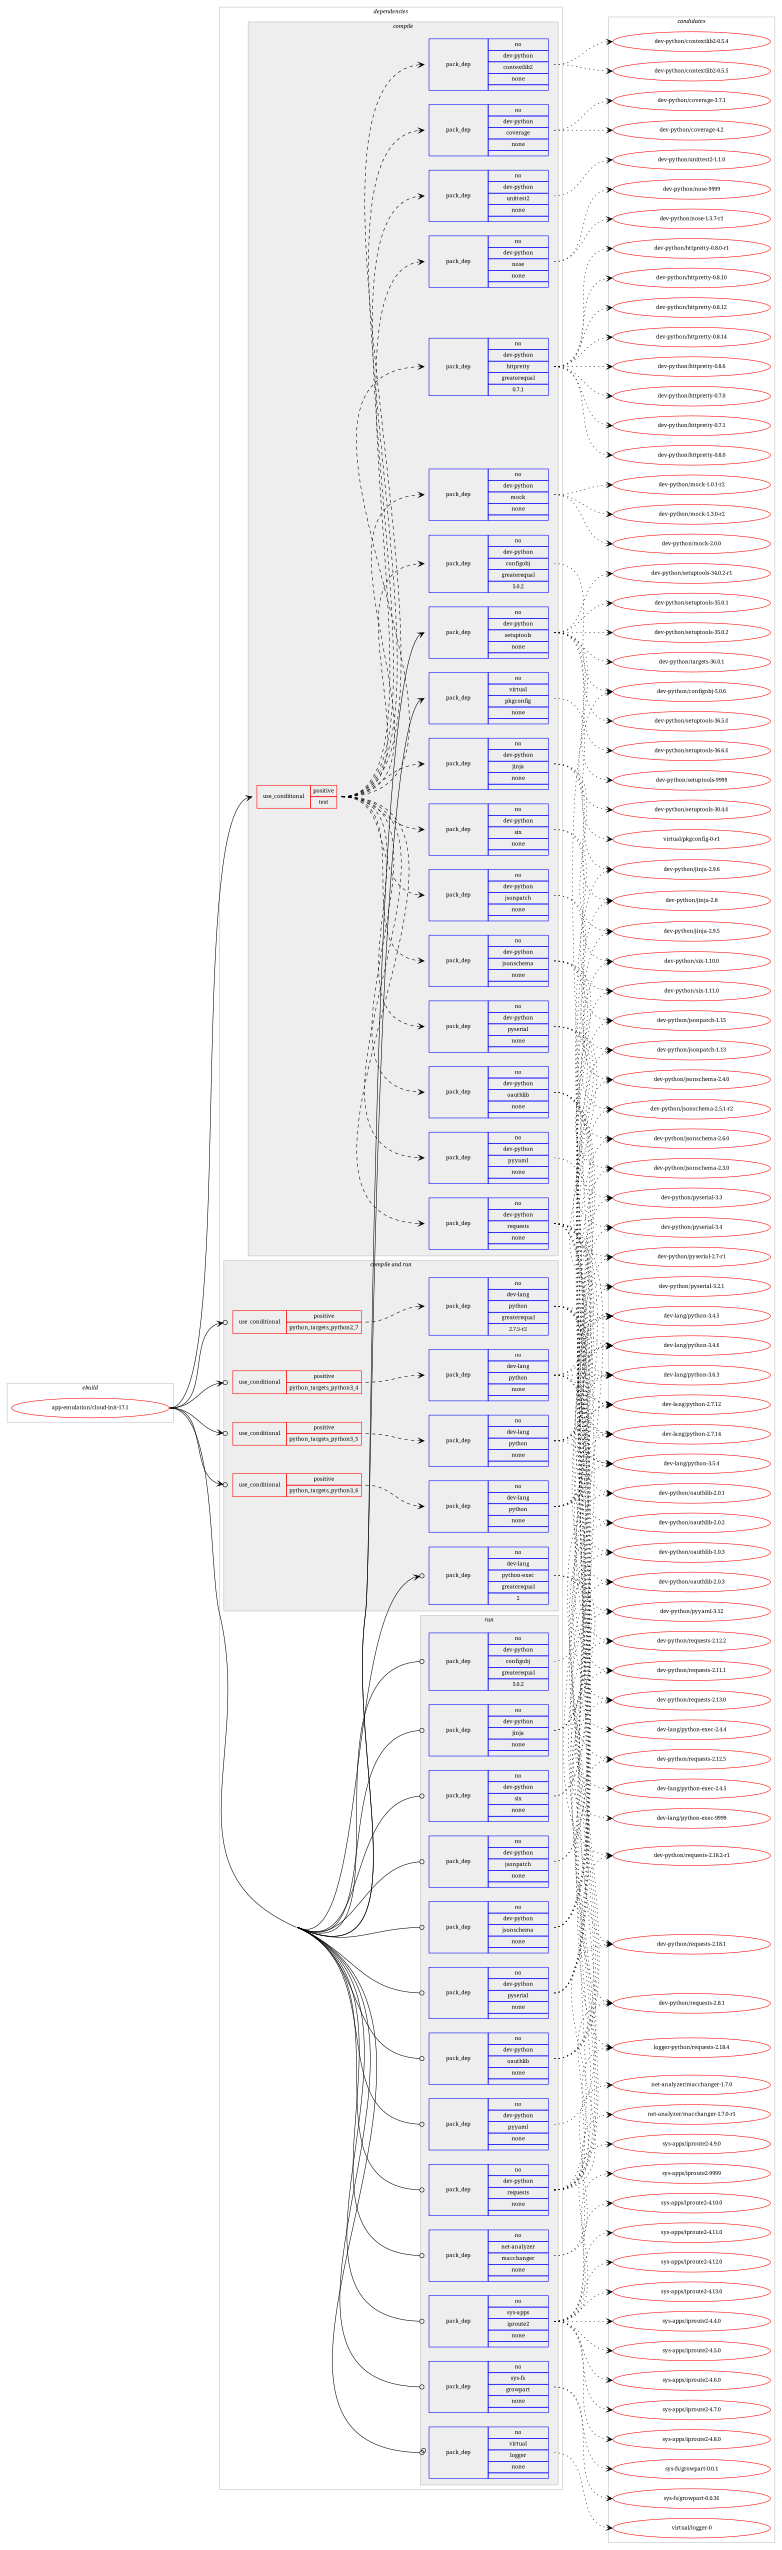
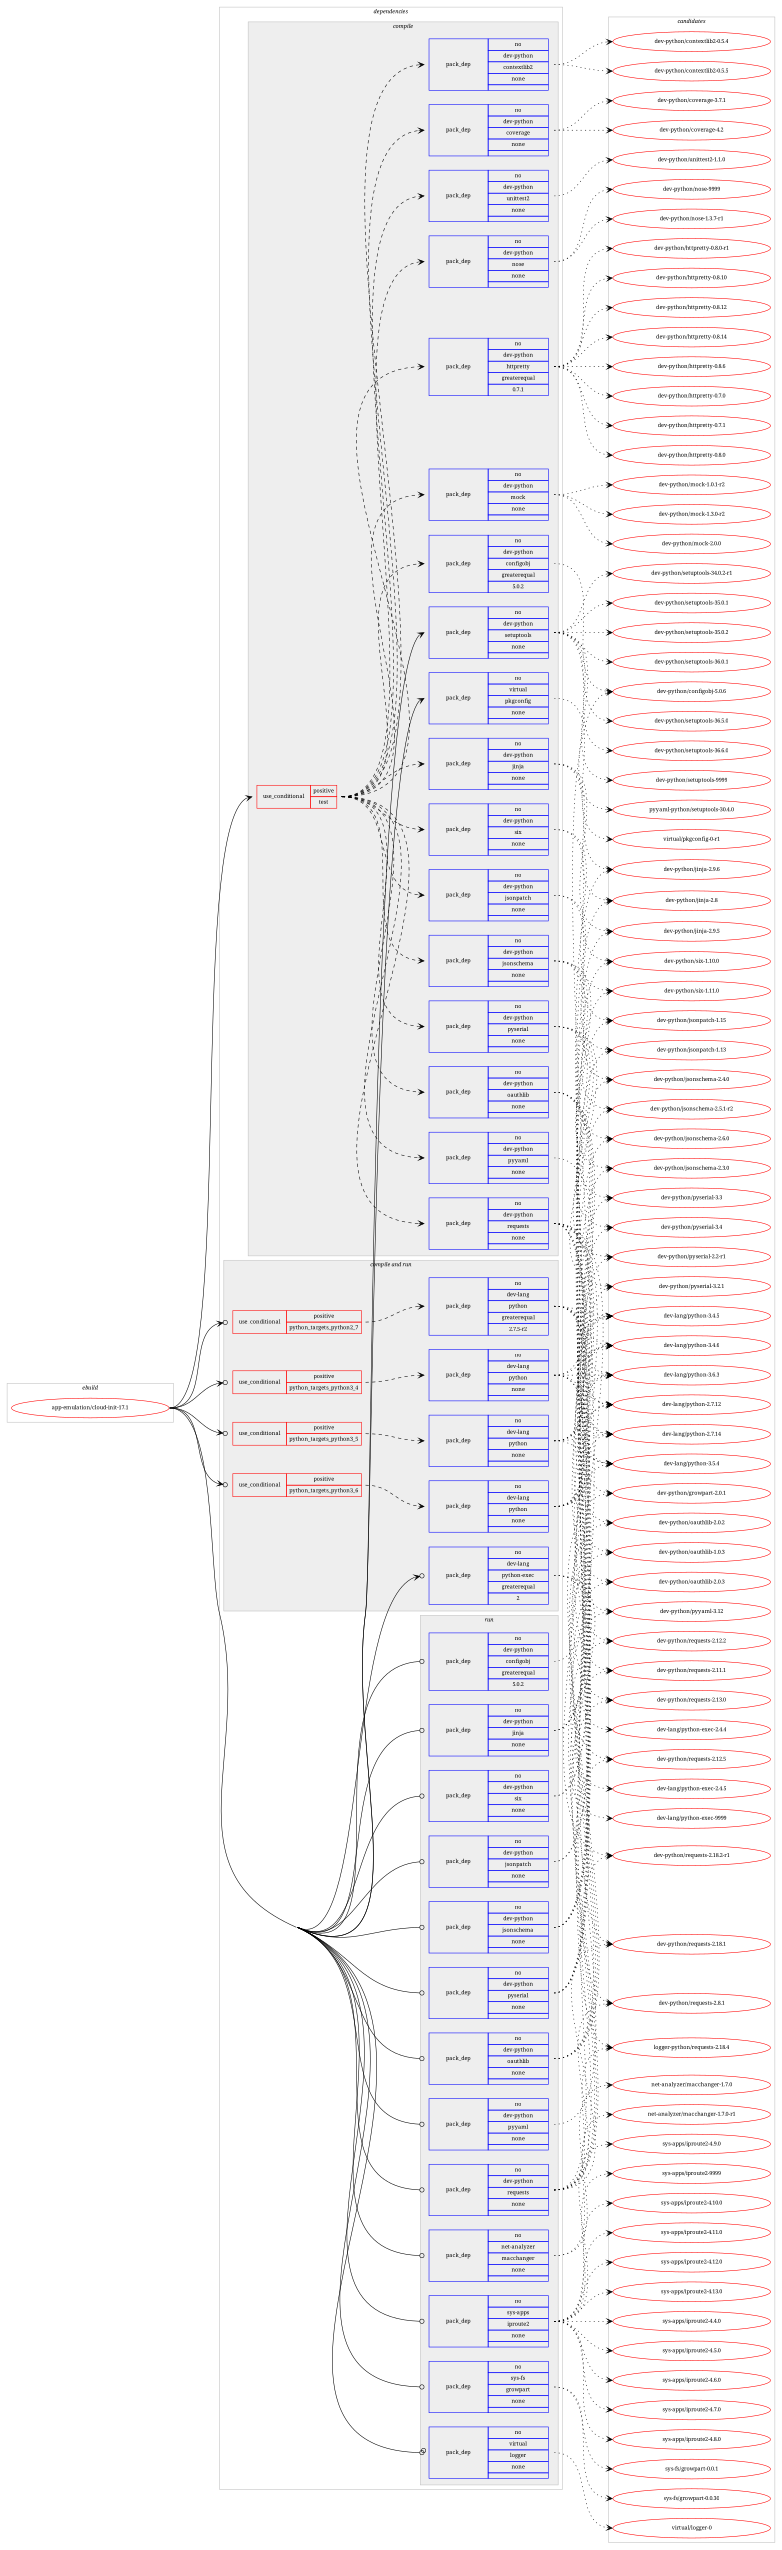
(692, 662) -> (692, 662)
(692, 810) -> (692, 810)
(692, 1257) -> (692, 1257)
(692, 1493) -> (692, 1493)
